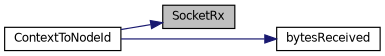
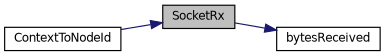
(193, 39) -> (250, 26)
